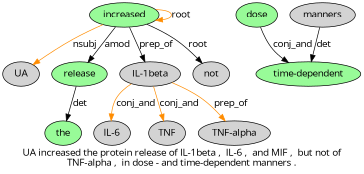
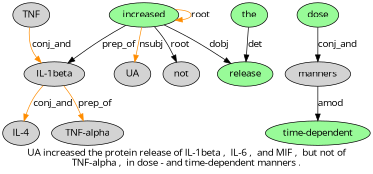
(117, 44) -> (219, 44)
(324, 44) -> (330, 104)
(269, 45) -> (318, 41)
(72, 100) -> (247, 41)
(158, 100) -> (30, 43)
(112, 133) -> (21, 133)
